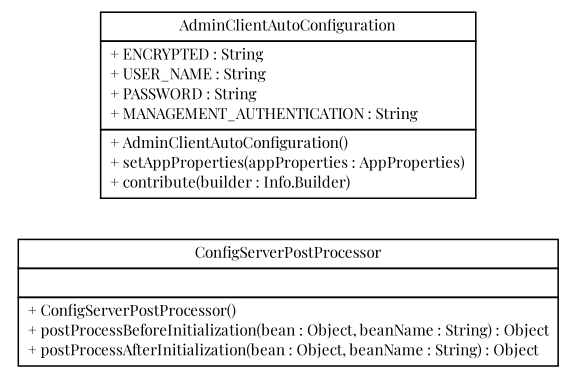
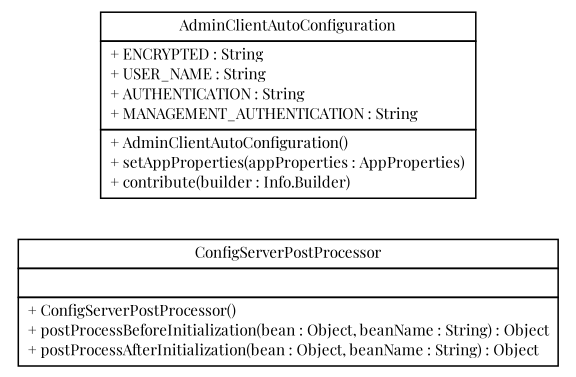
(184, 95) -> (208, 95)
